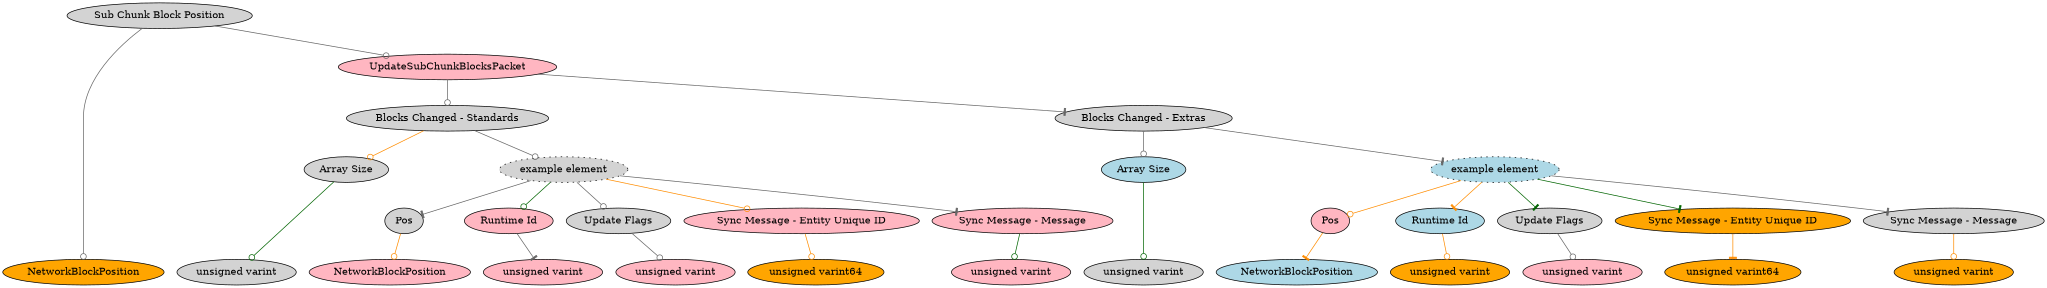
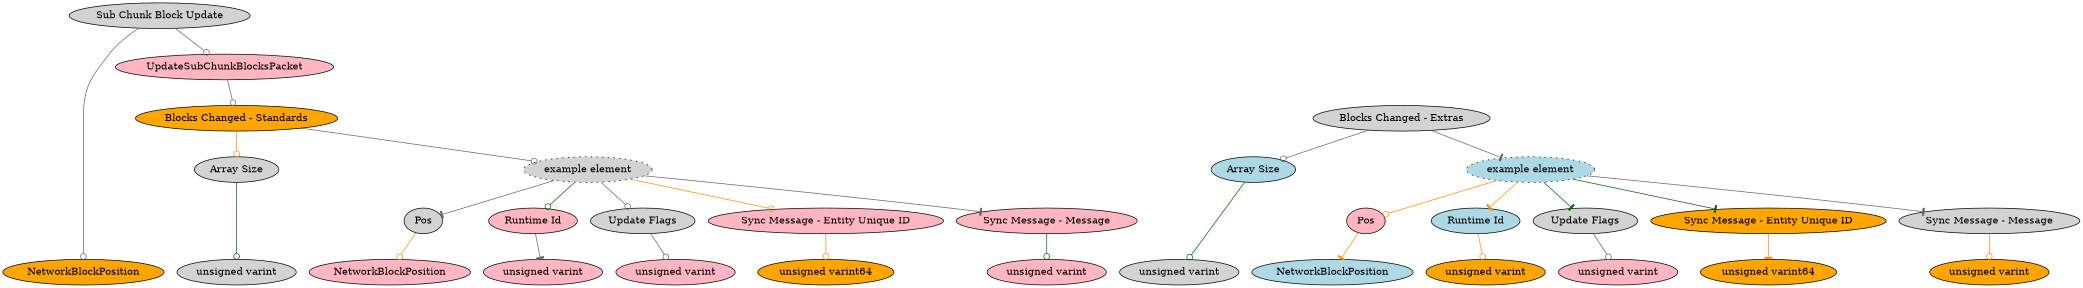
(160, 16) -> (160, 16)
(800, 93) -> none
(448, 118) -> (237, 118)
